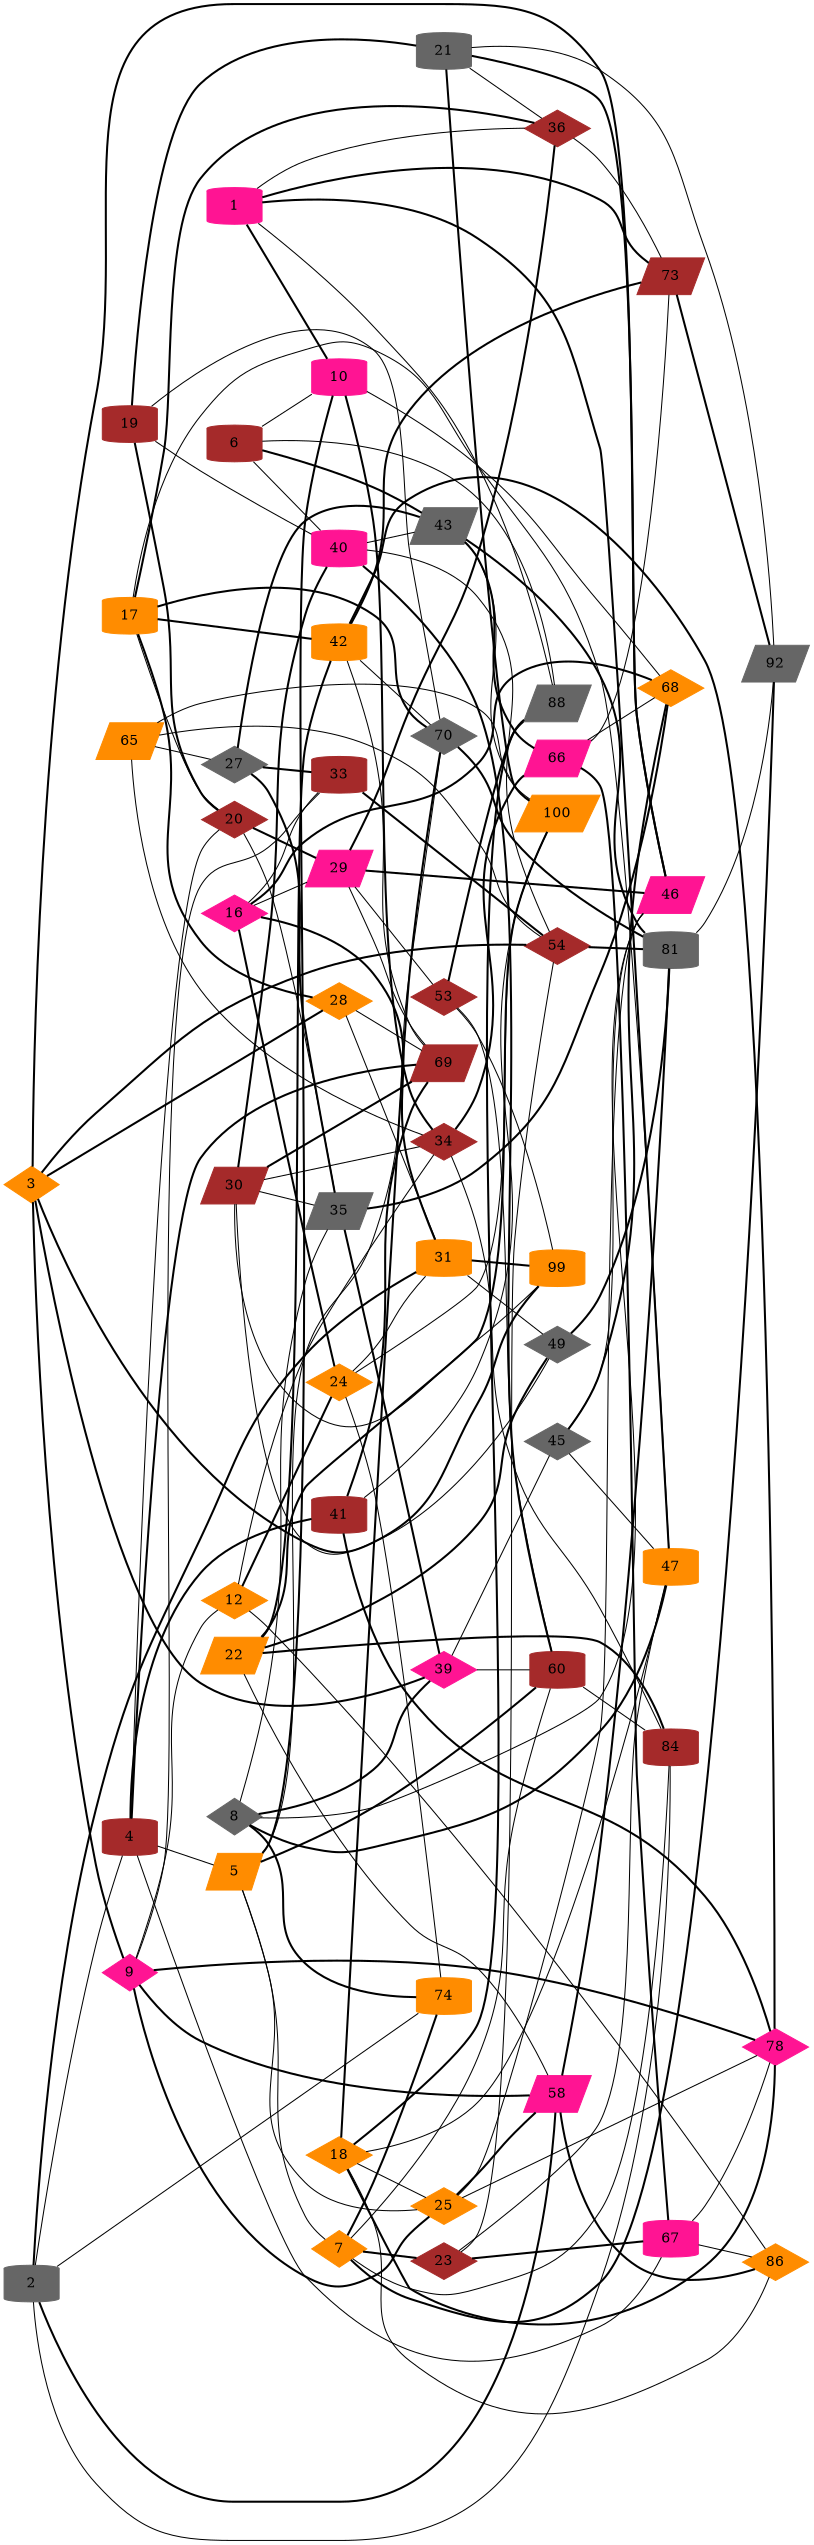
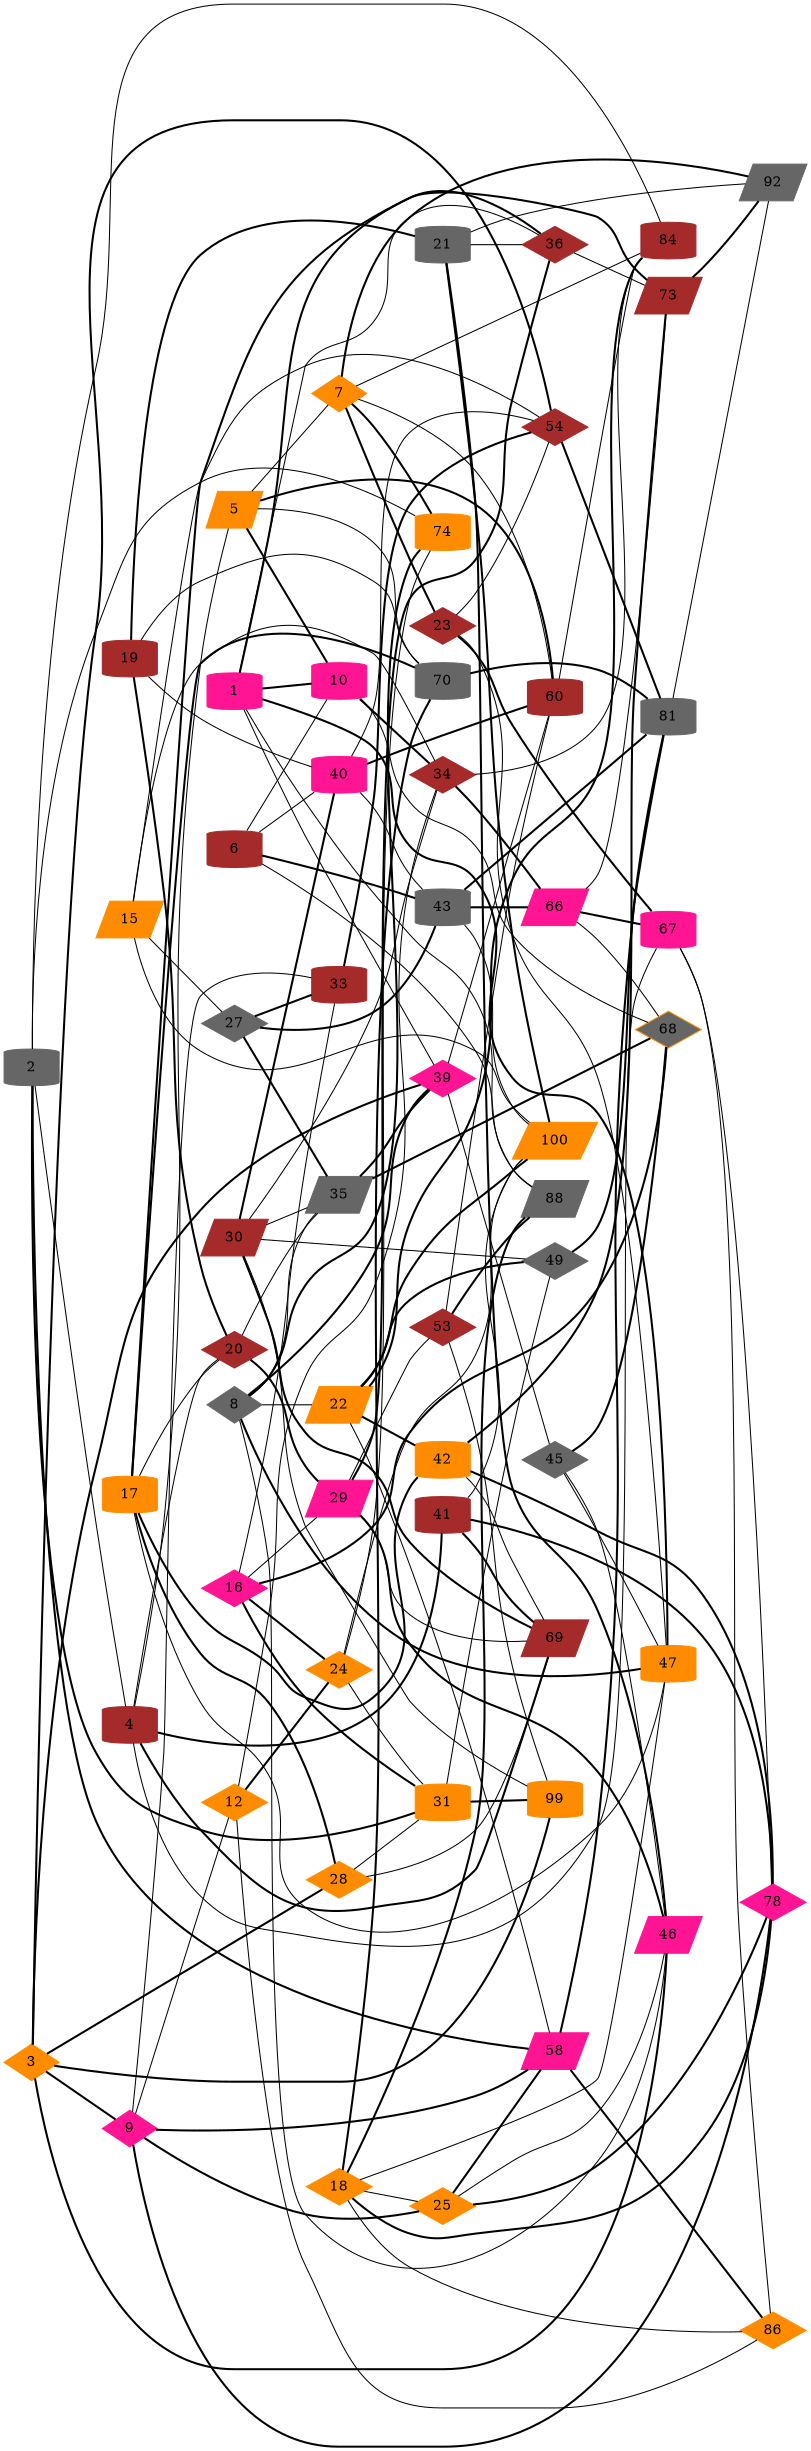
(444, 526) -> (443, 907)
(671, 688) -> (668, 1030)
(395, 693) -> none
(444, 736) -> (443, 681)
(130, 741) -> (130, 920)
none -> (335, 889)
none -> (287, 1405)
(270, 2098) -> none
(610, 2127) -> (660, 2106)
